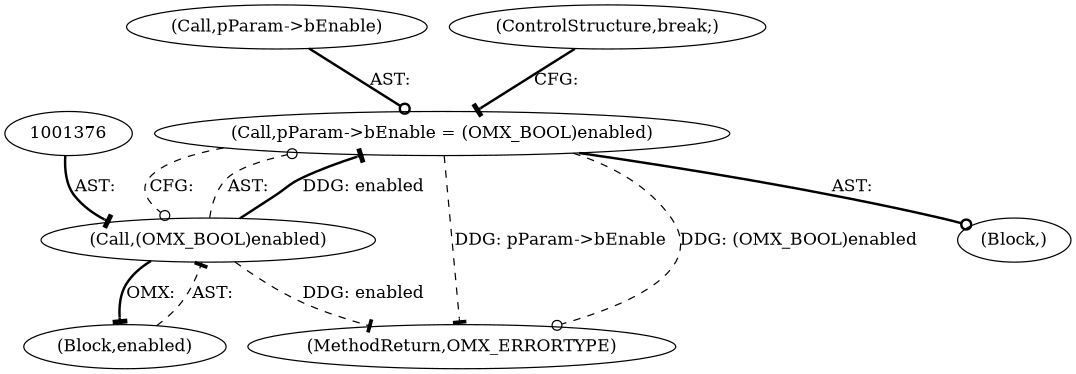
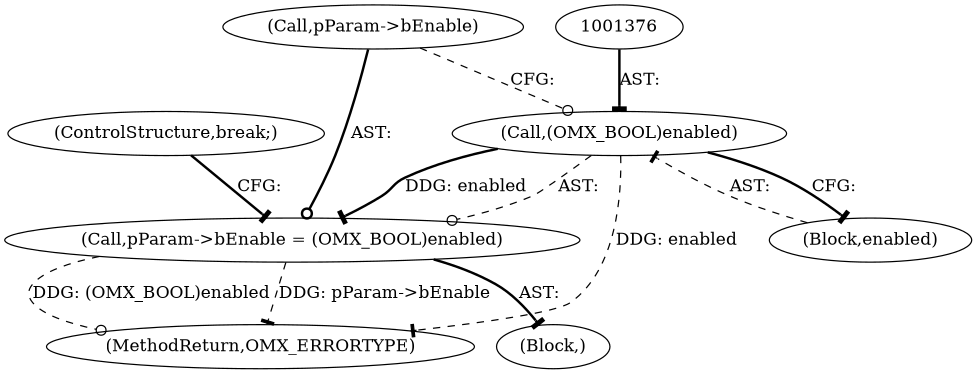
(165, 166) -> (491, 78)
(771, 184) -> (490, 281)
(154, 293) -> (837, 187)
